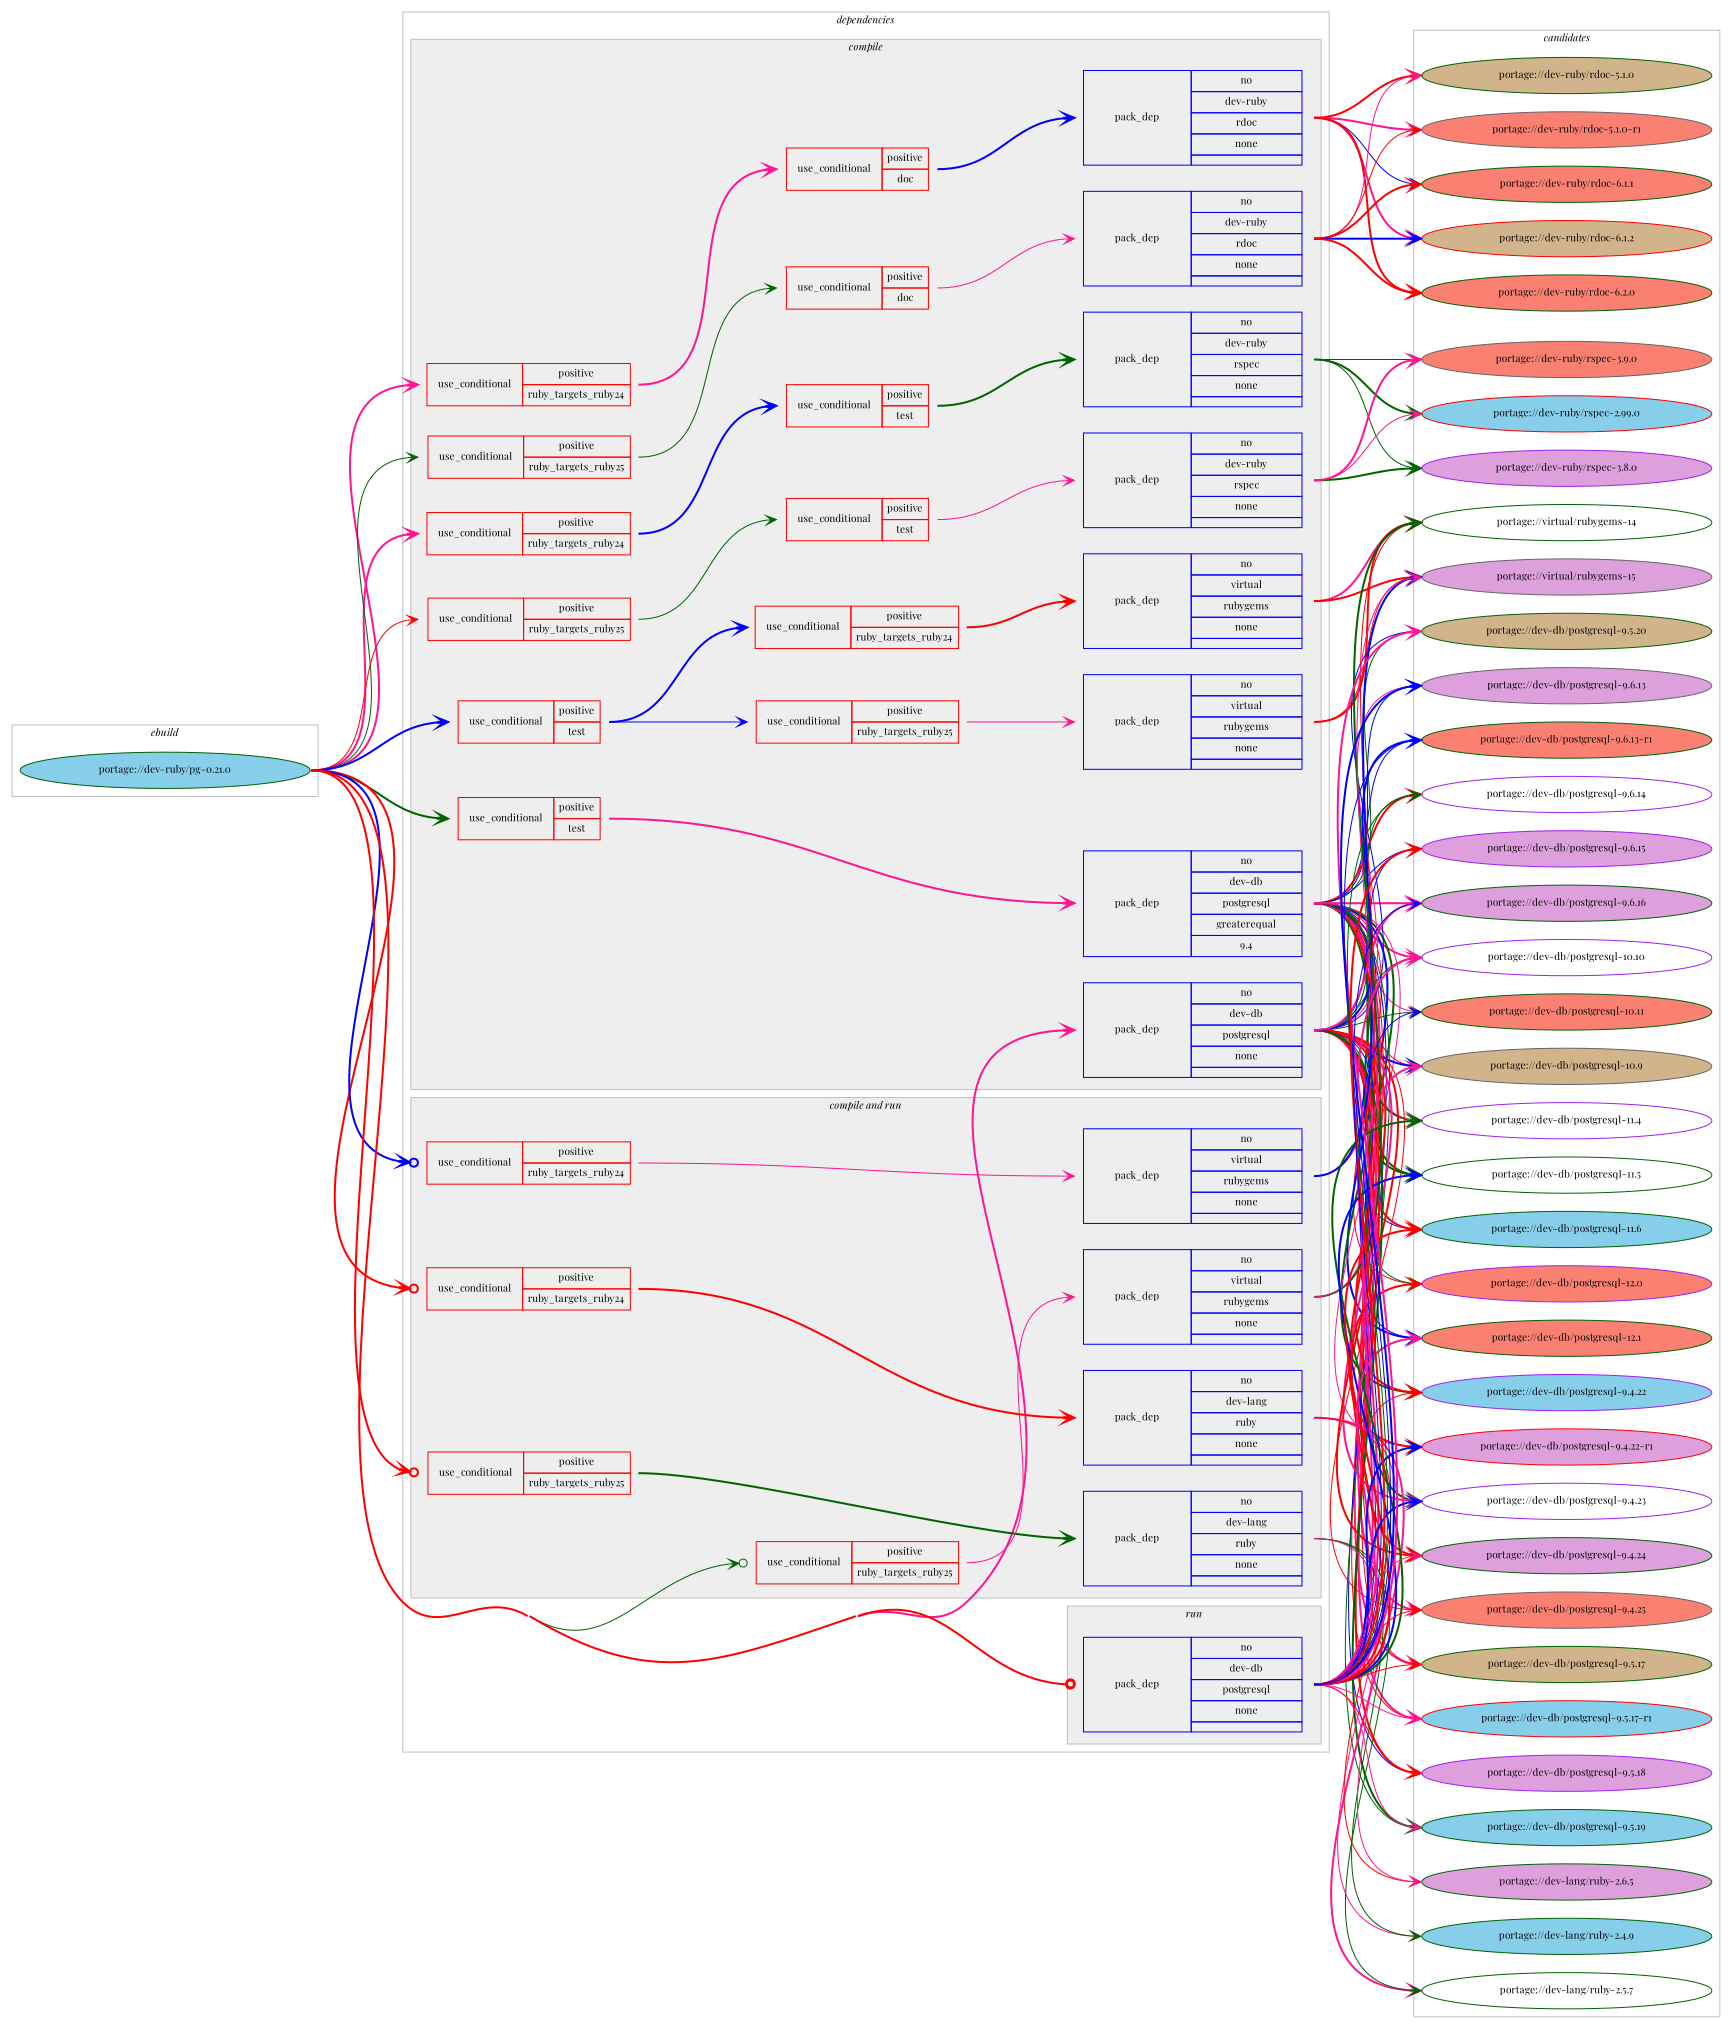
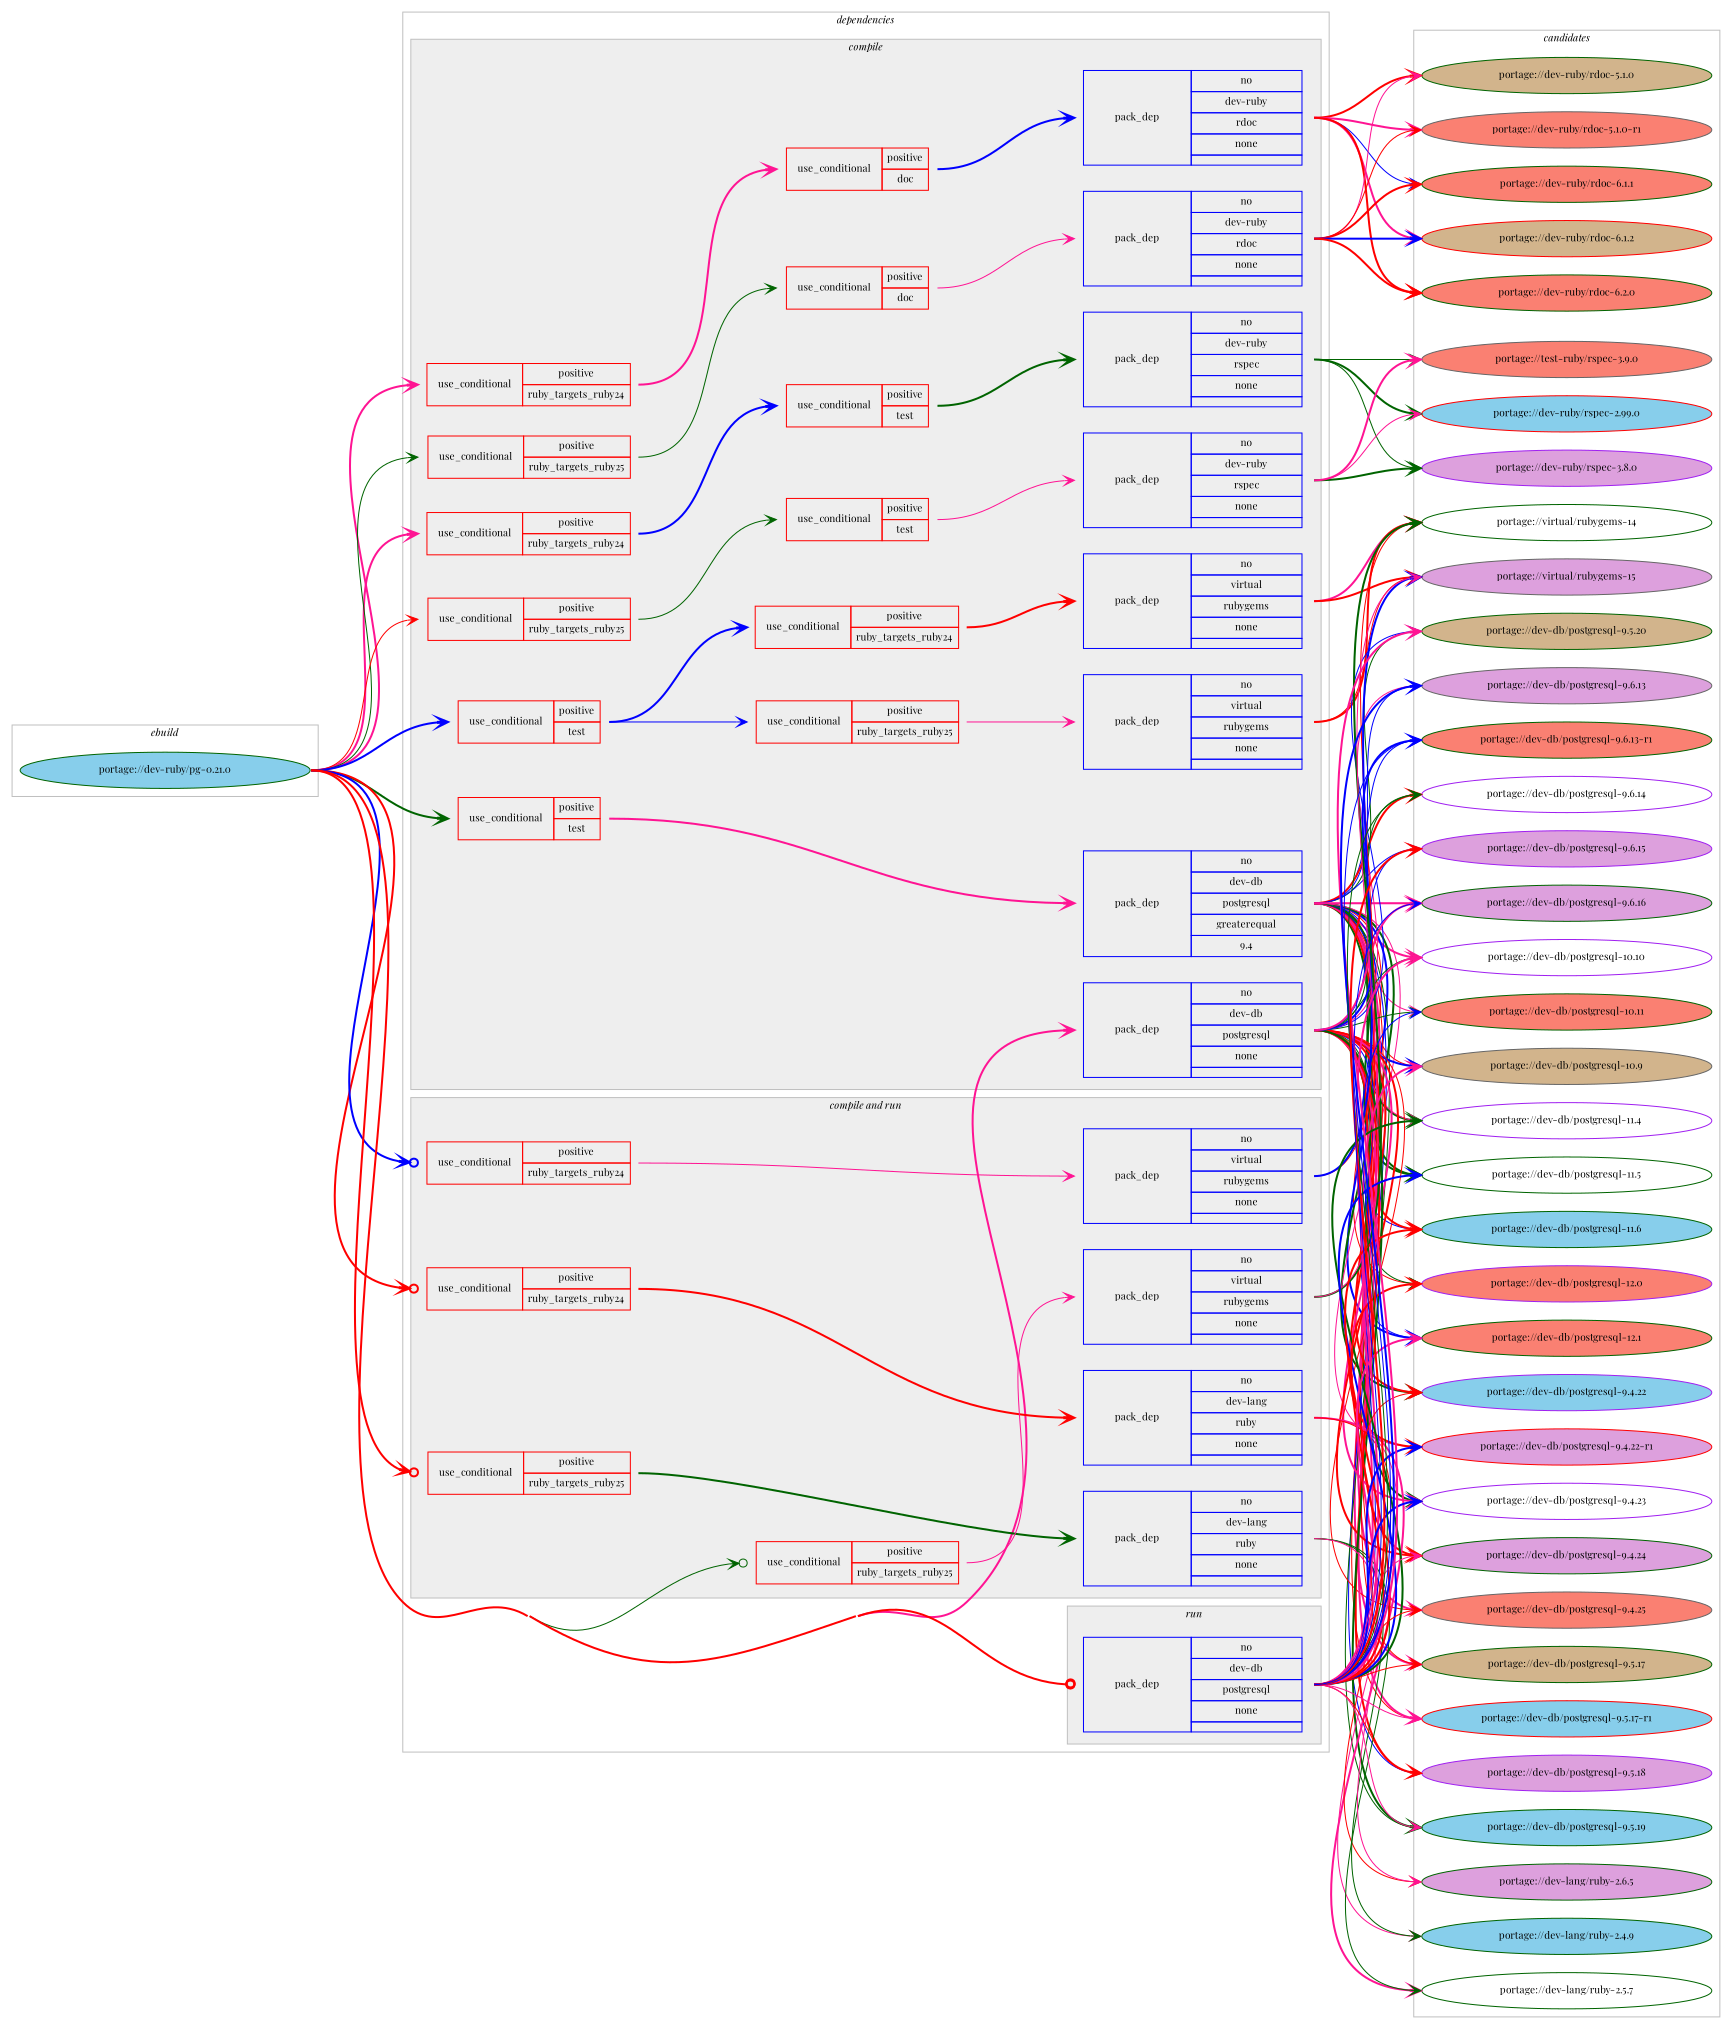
(1567, 359) -> (1567, 359)
